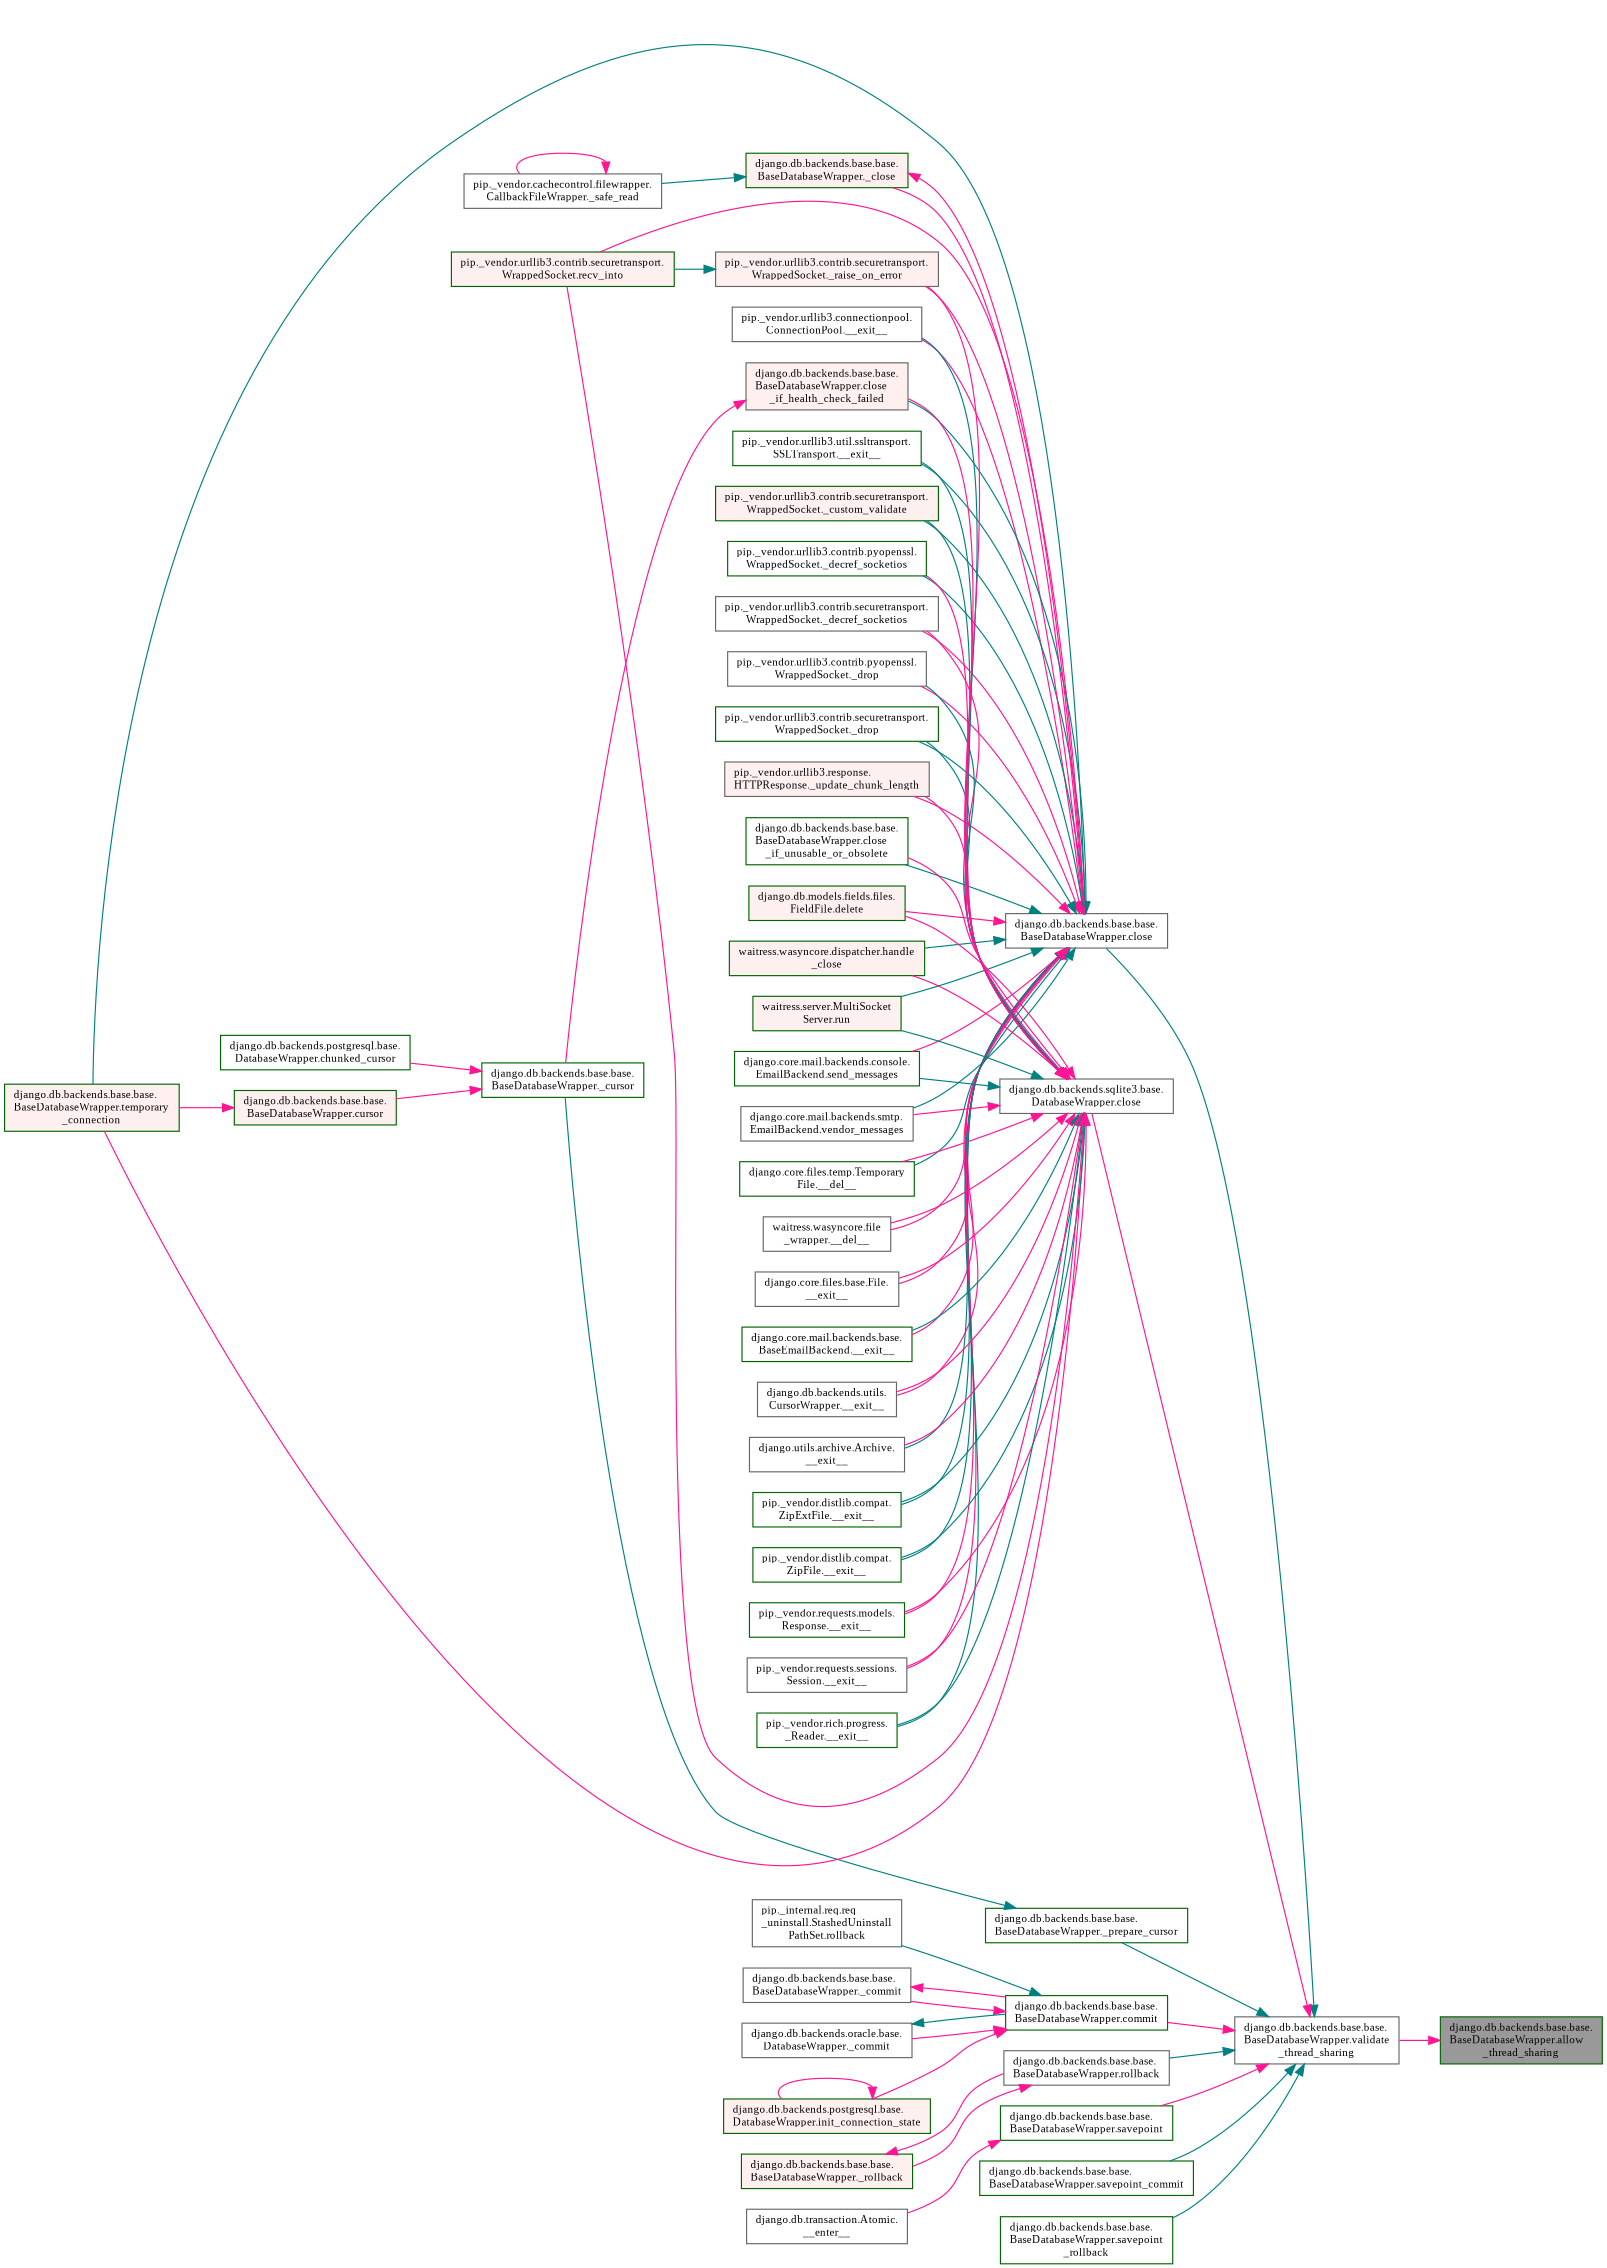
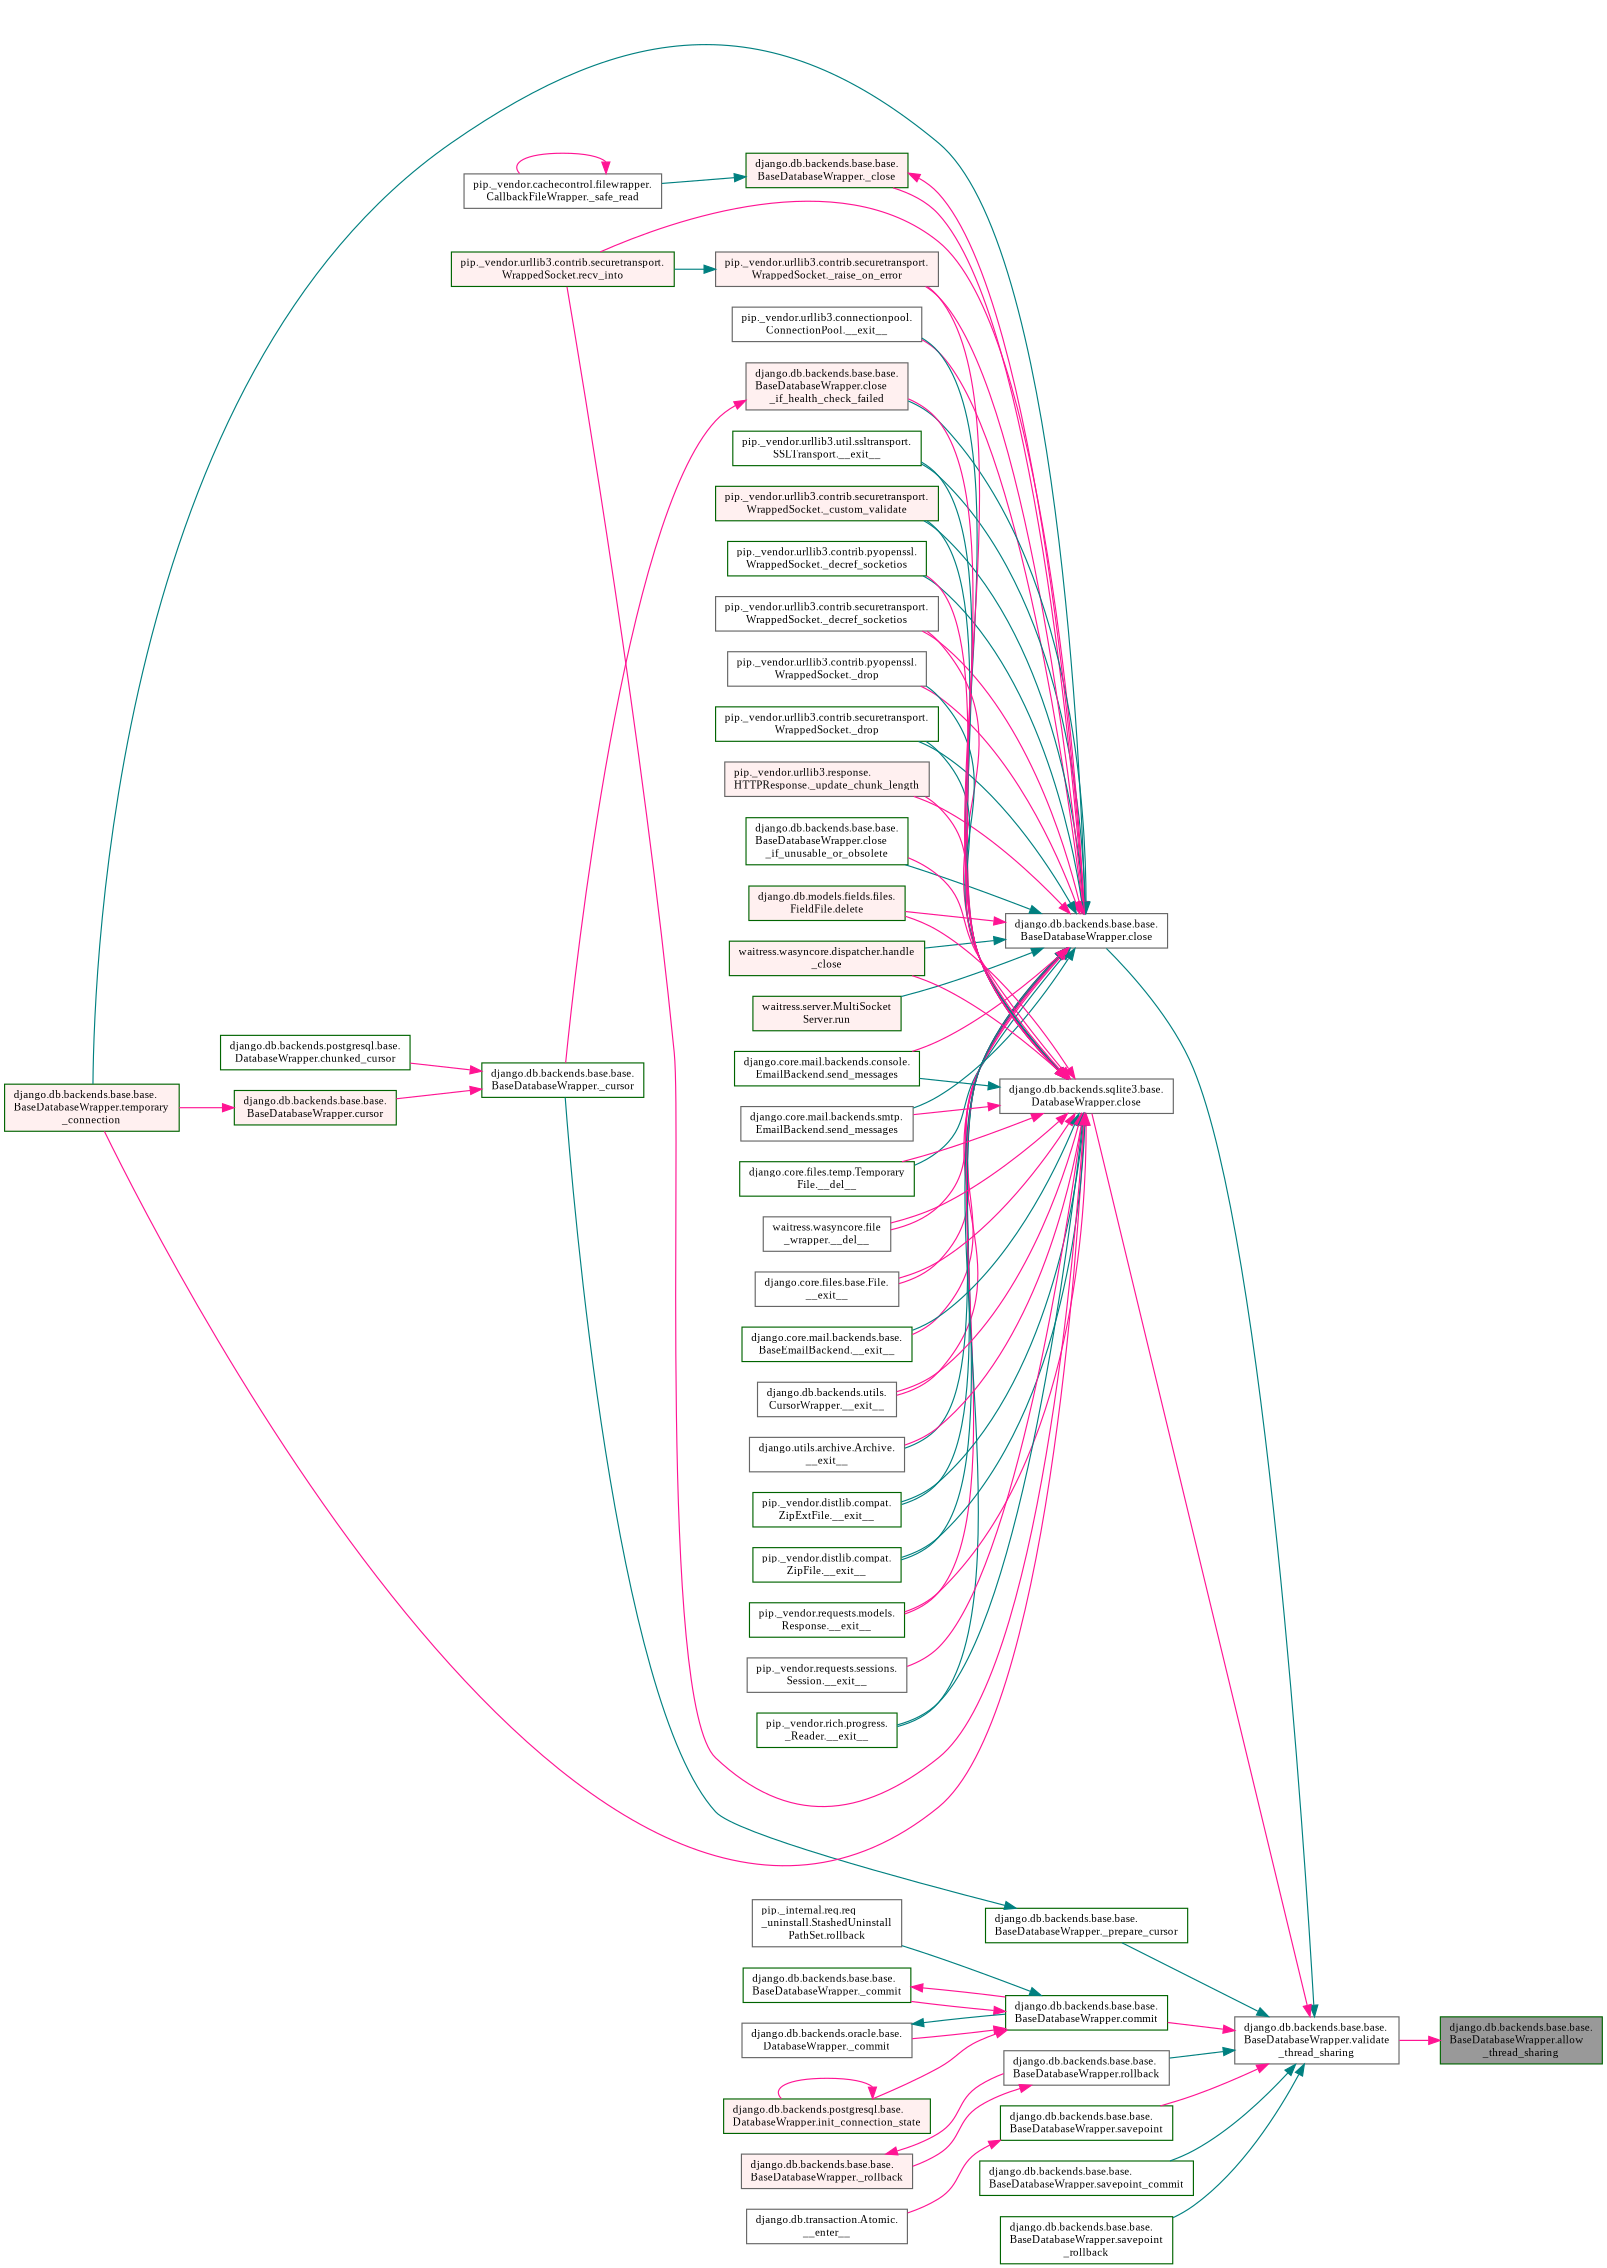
(967, 1051) -> none
(827, 1124) -> (827, 1124)
(970, 1311) -> none
(827, 1985) -> (827, 1985)
(827, 2171) -> (827, 2171)
